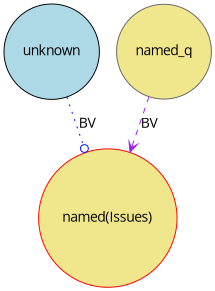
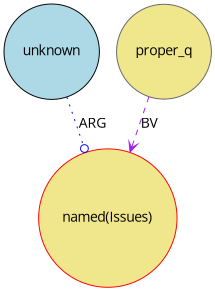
(164, 52) -> (164, 52)
(88, 124) -> (93, 124)
